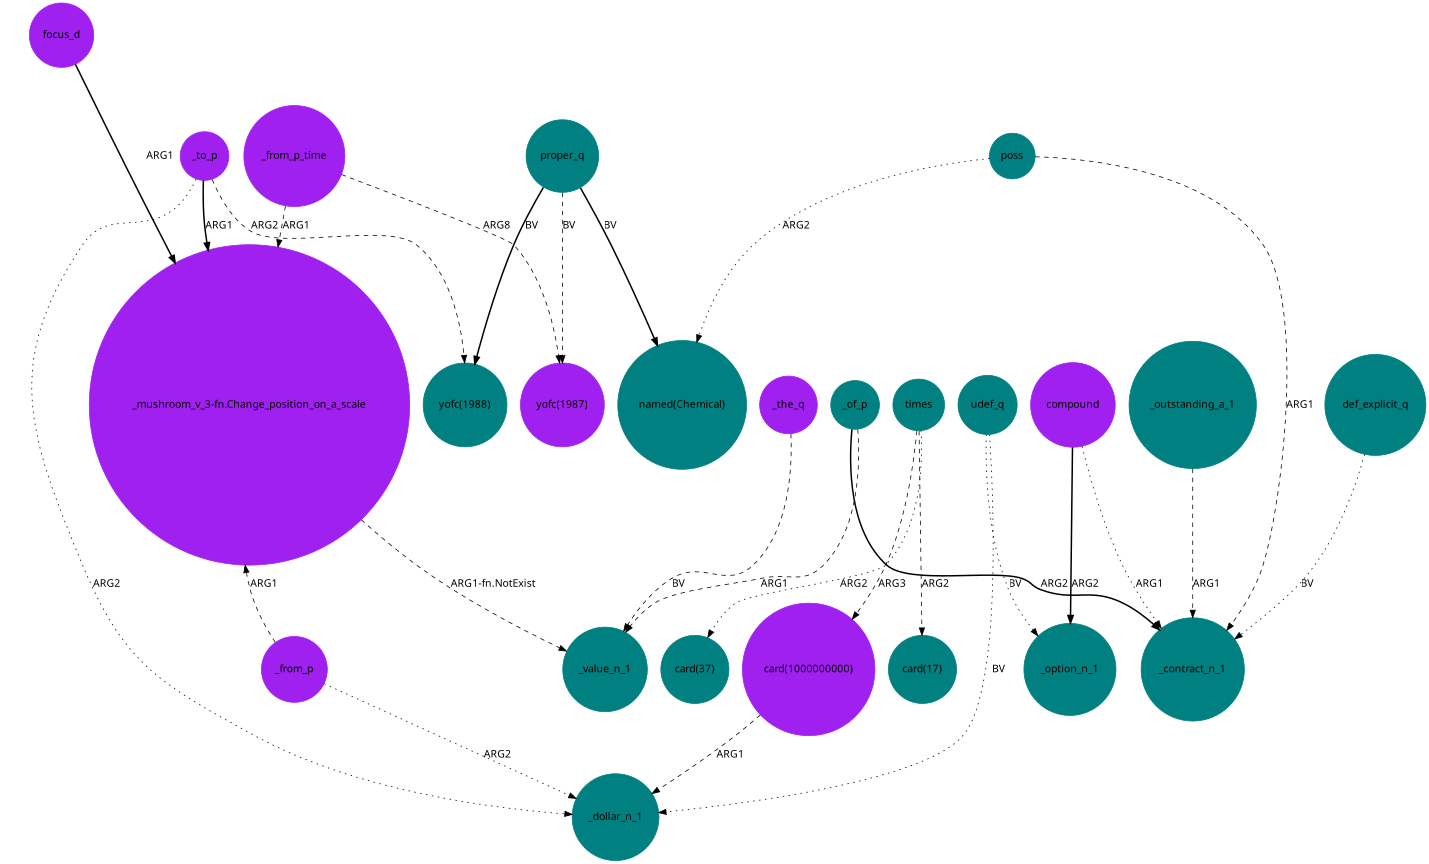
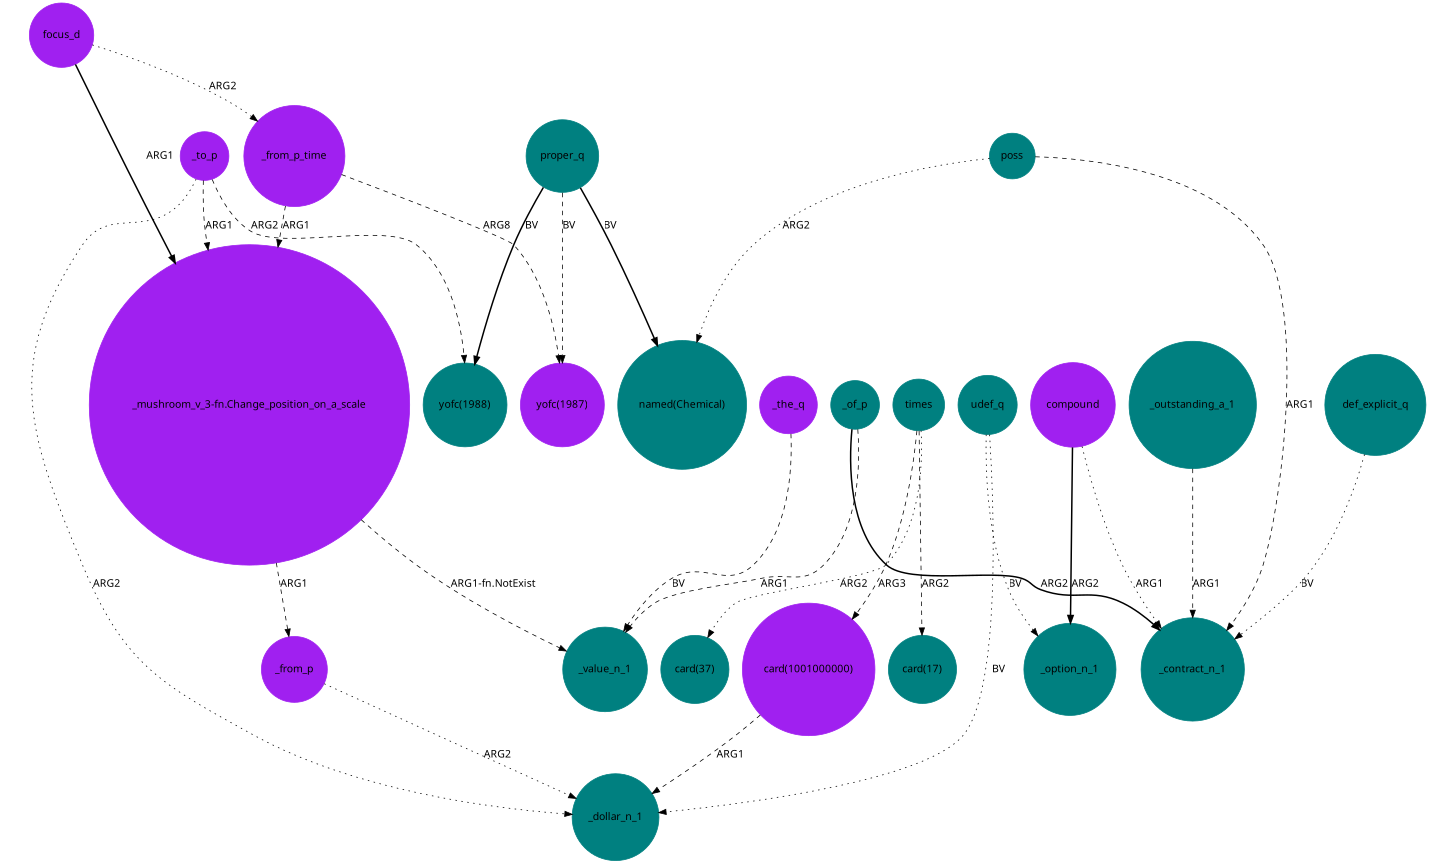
none -> (175, 75)
(204, 212) -> (204, 212)
(257, 609) -> (282, 596)
(809, 669) -> (809, 669)
